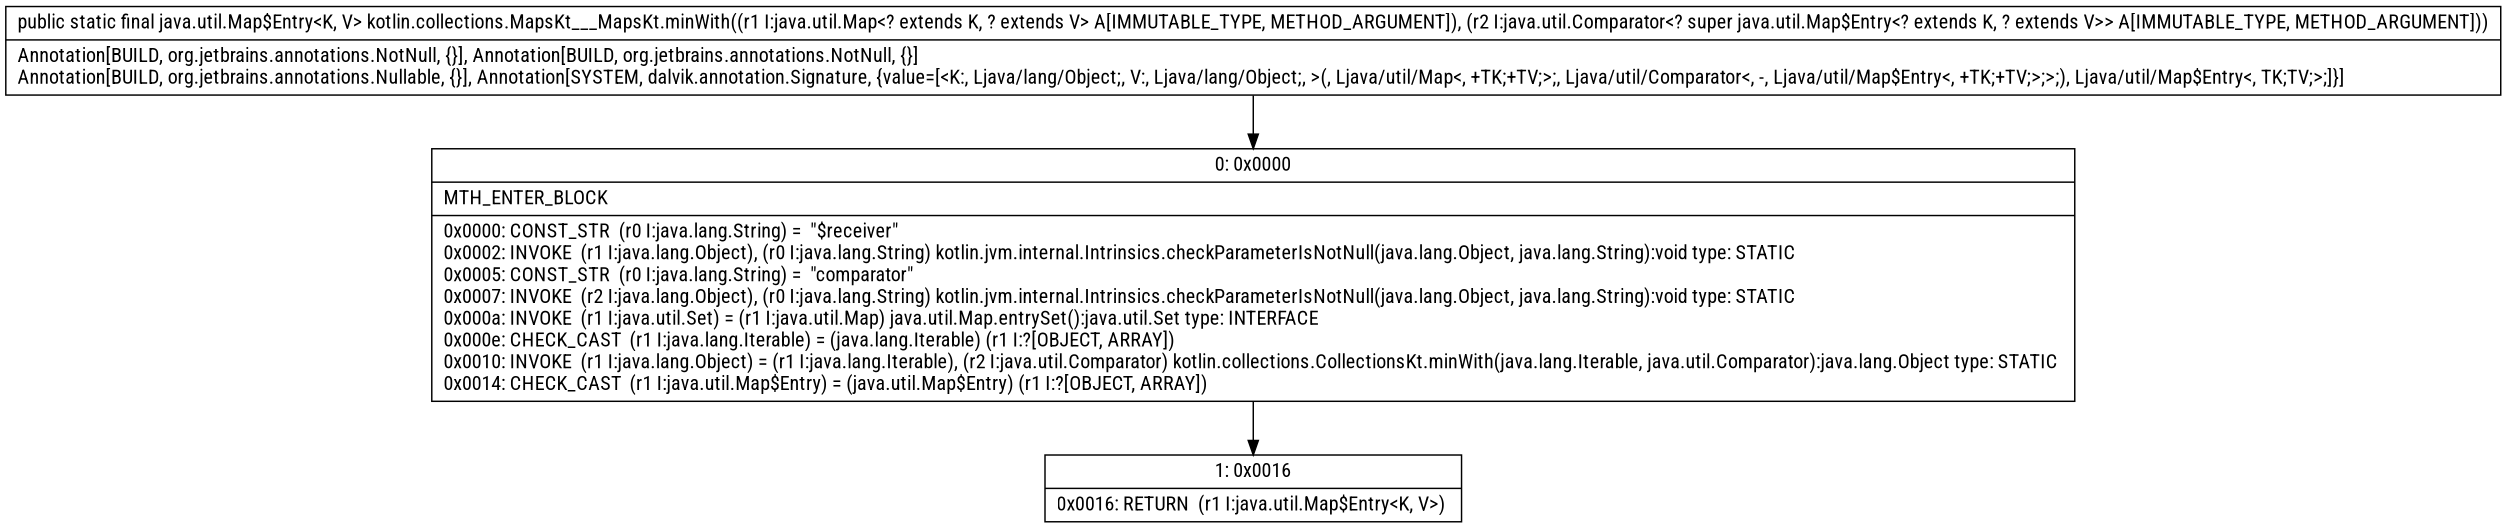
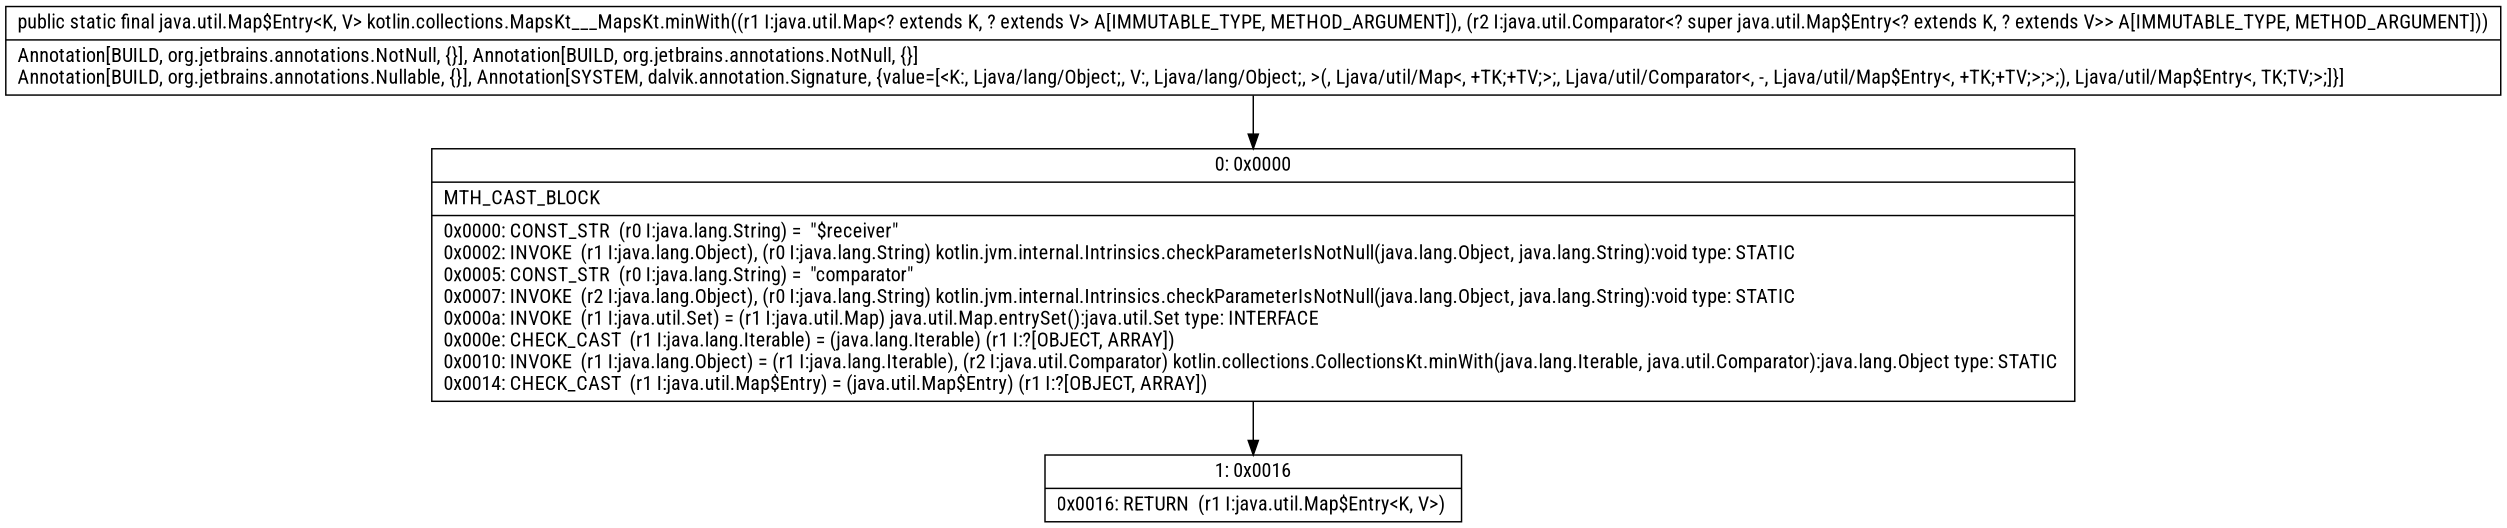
(526, 198) -> (522, 198)
